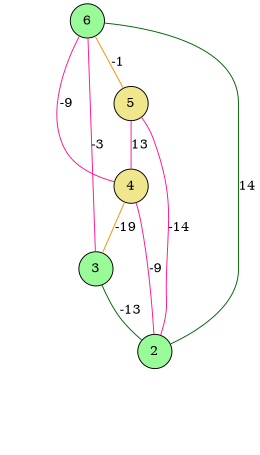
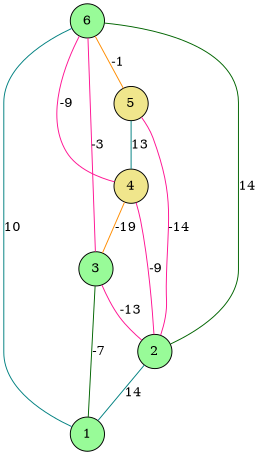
(131, 145) -> (131, 145)
(118, 315) -> (118, 315)
none -> (87, 434)
